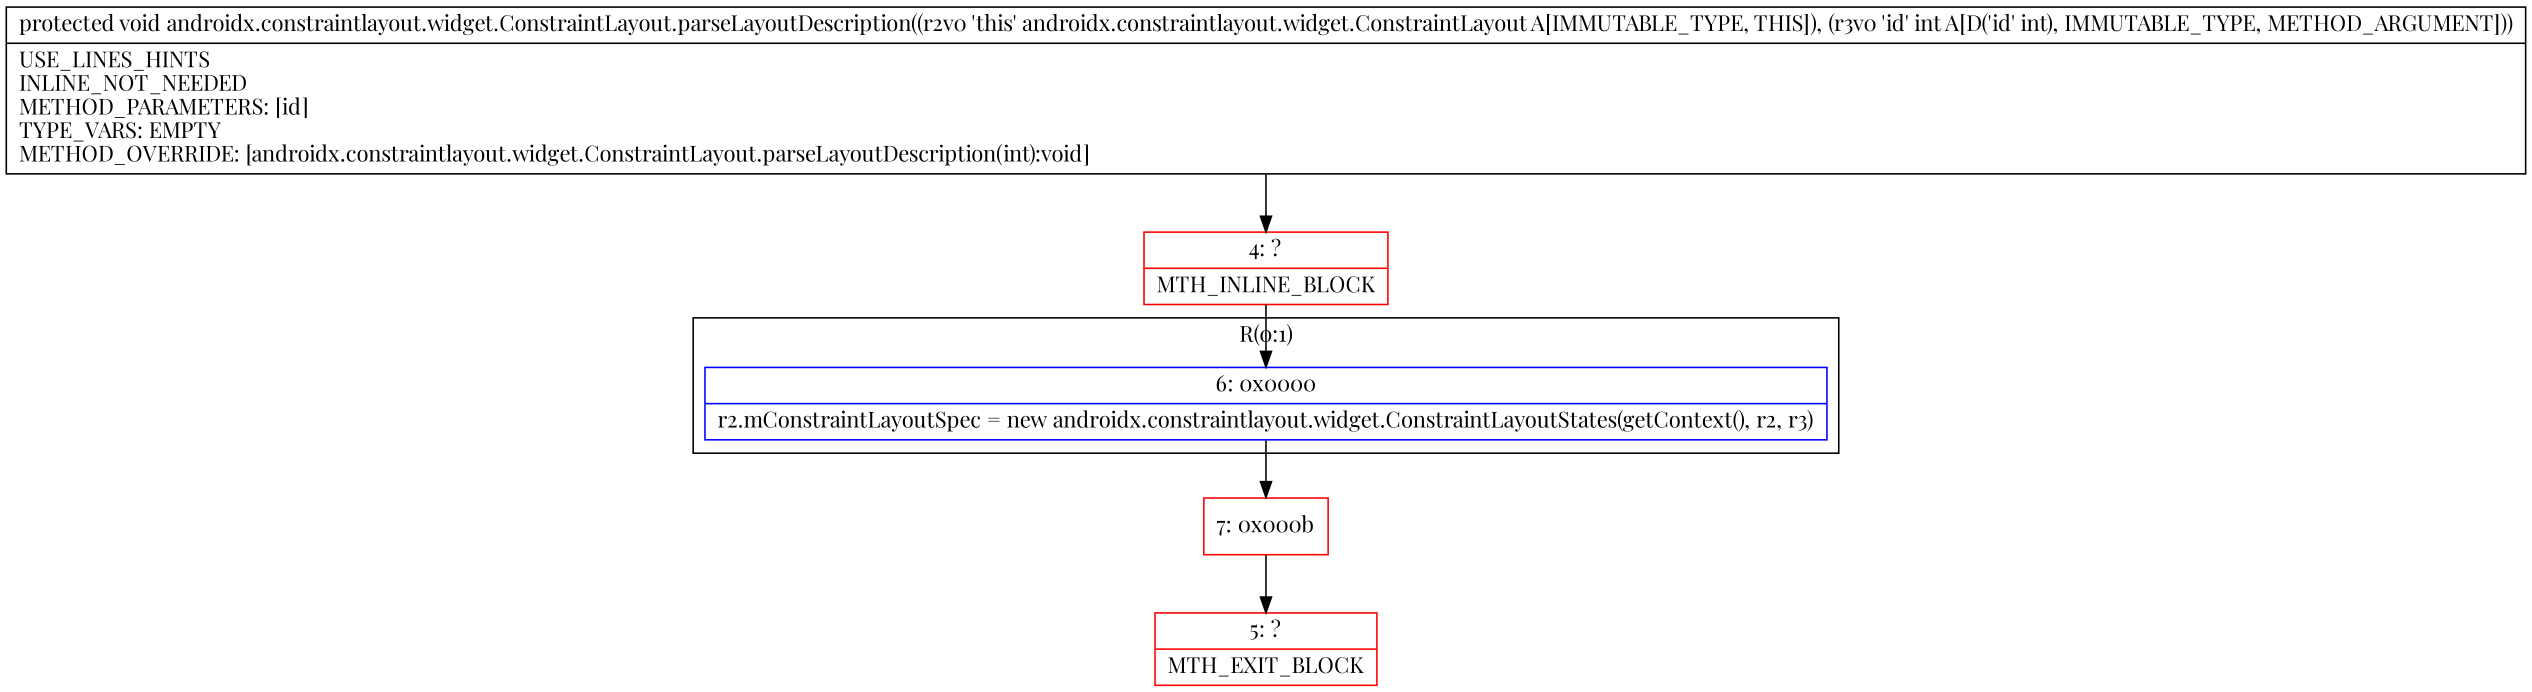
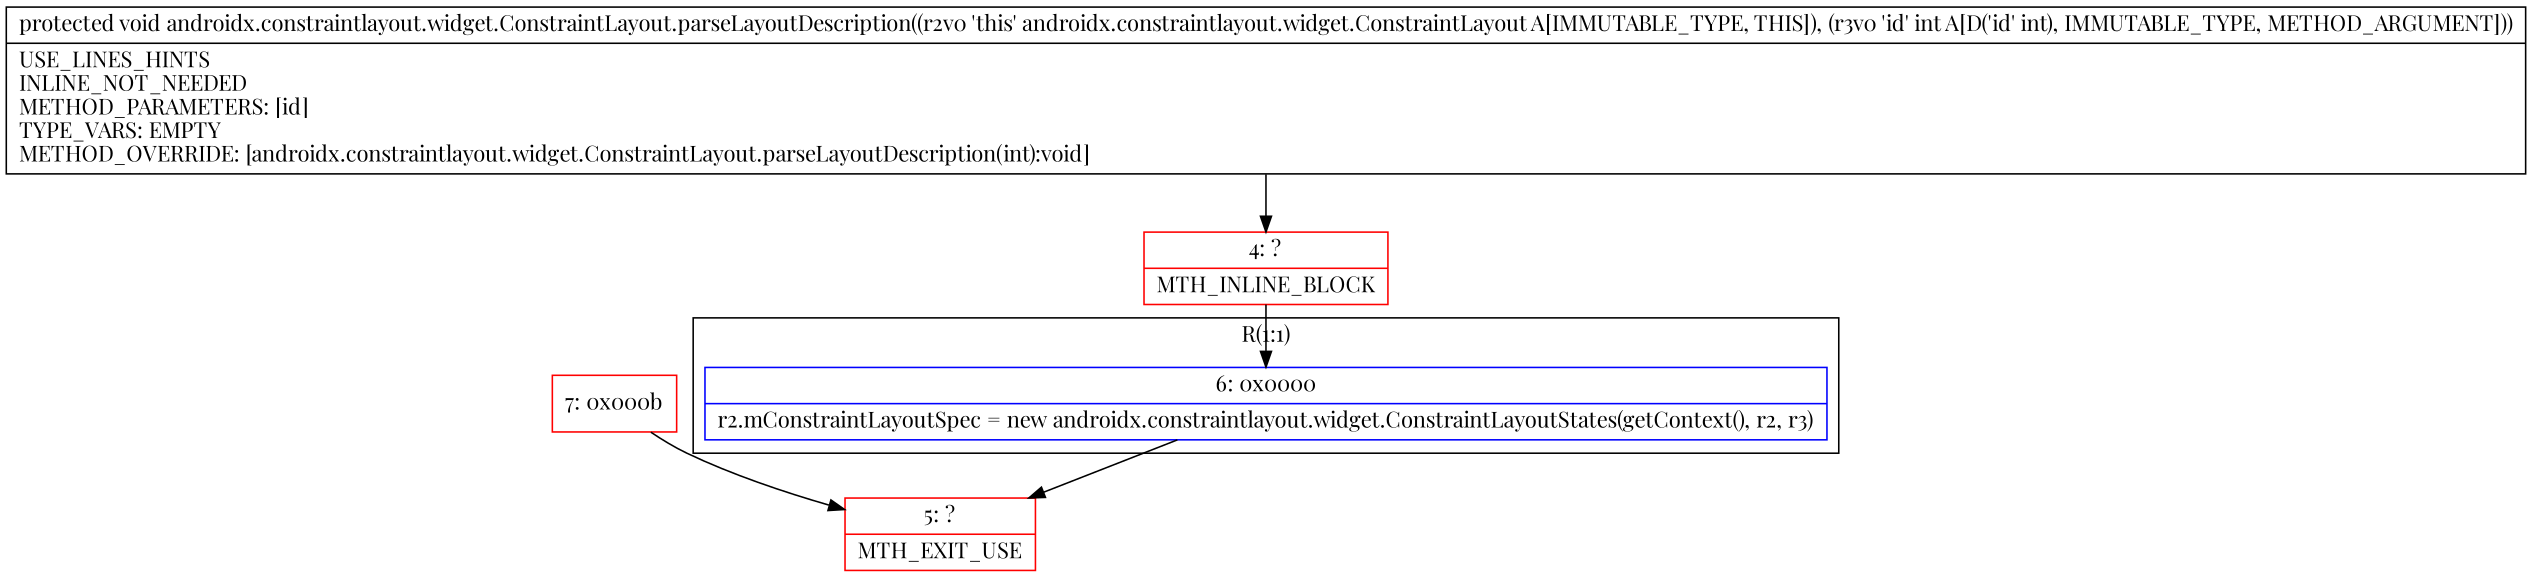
(1266, 336) -> (1266, 336)
(1266, 463) -> (1111, 466)
(1266, 666) -> (940, 552)
